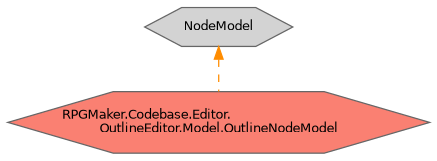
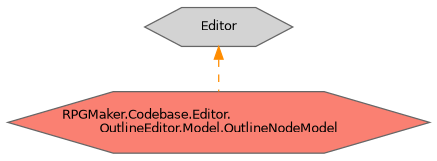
(219, 27) -> (219, 27)
